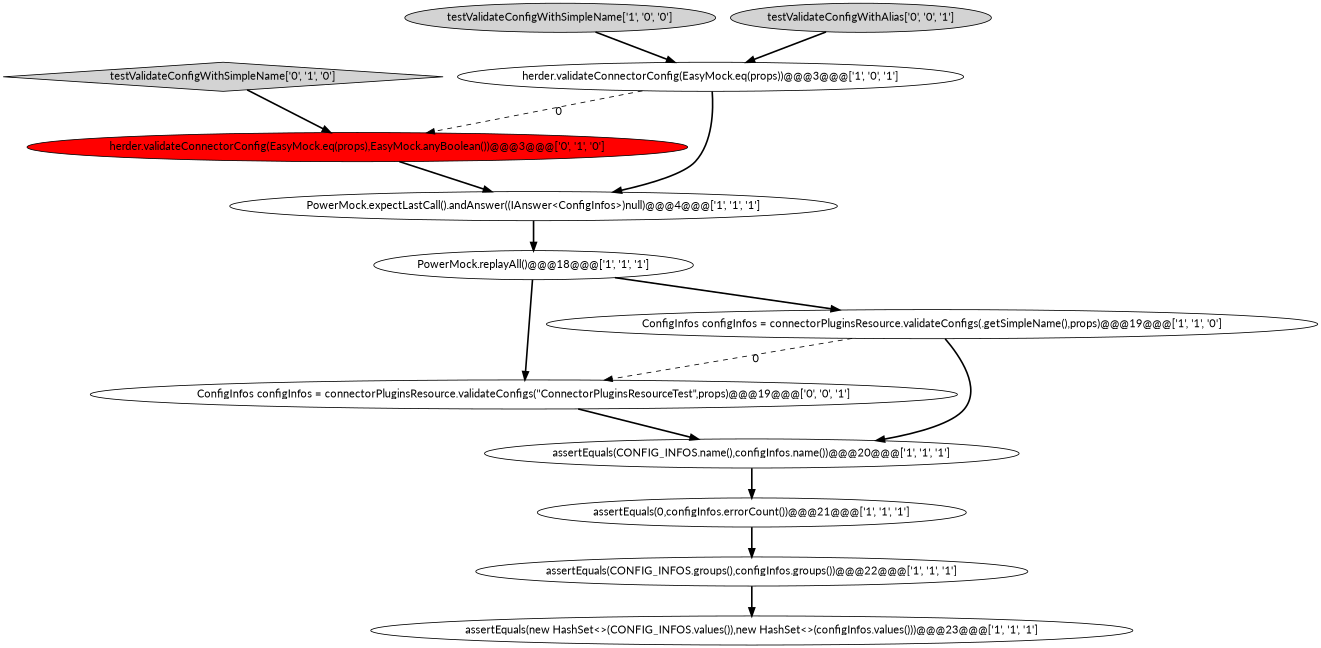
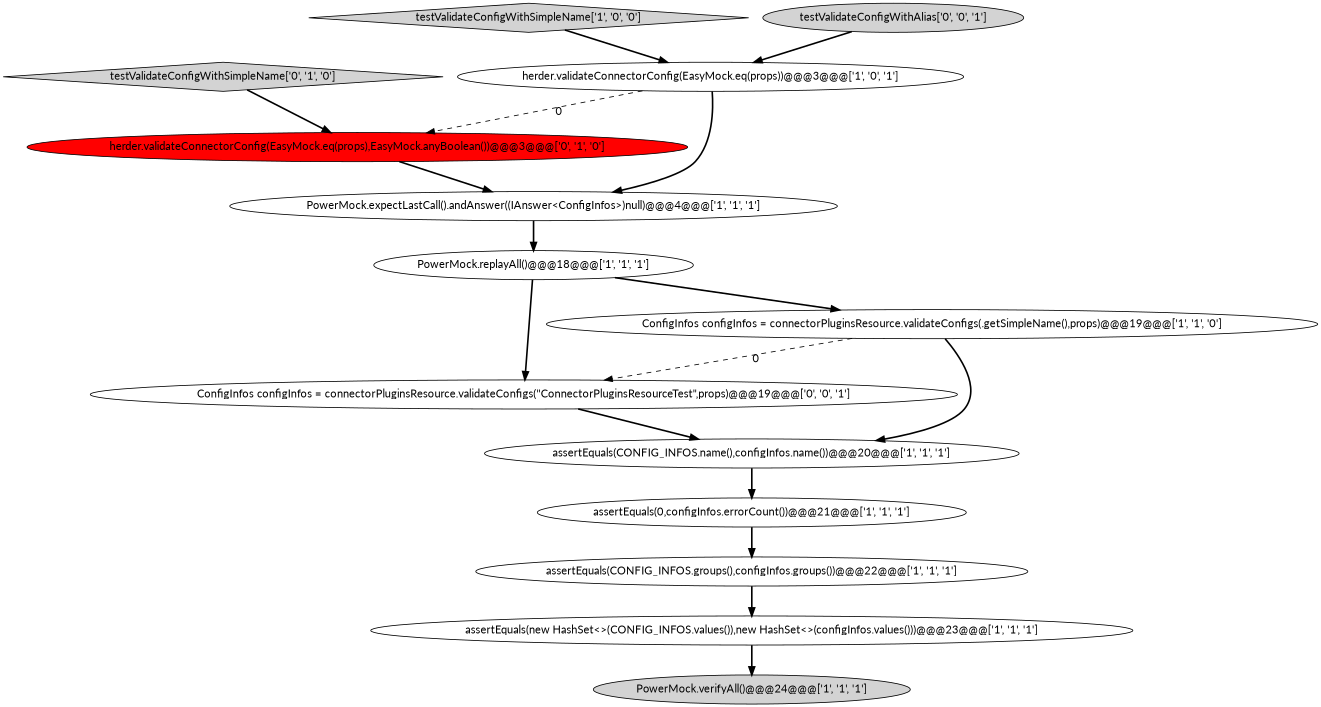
(560, 18) -> (529, 18)
none -> (752, 690)
